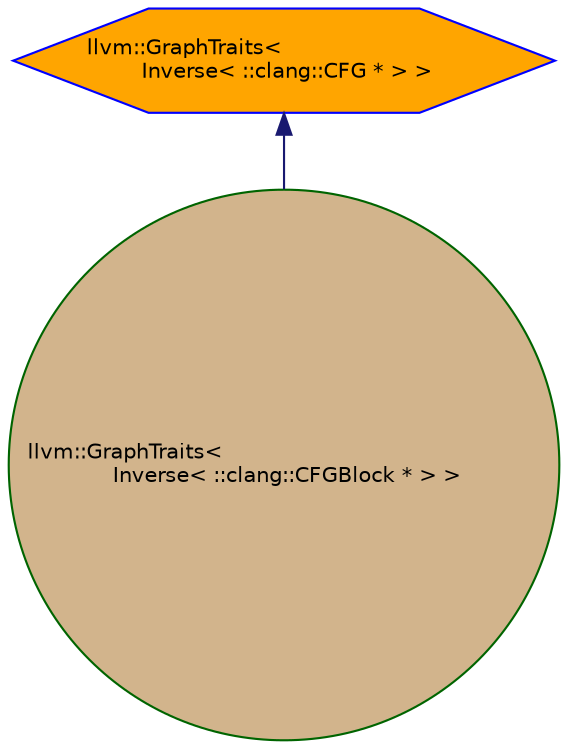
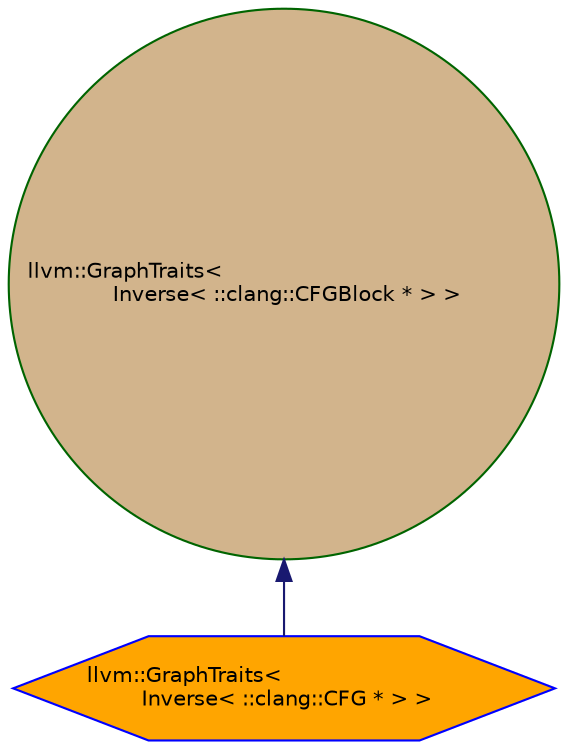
(284, 162) -> (284, 609)
